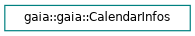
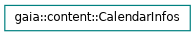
(98, 18) -> (98, 18)
